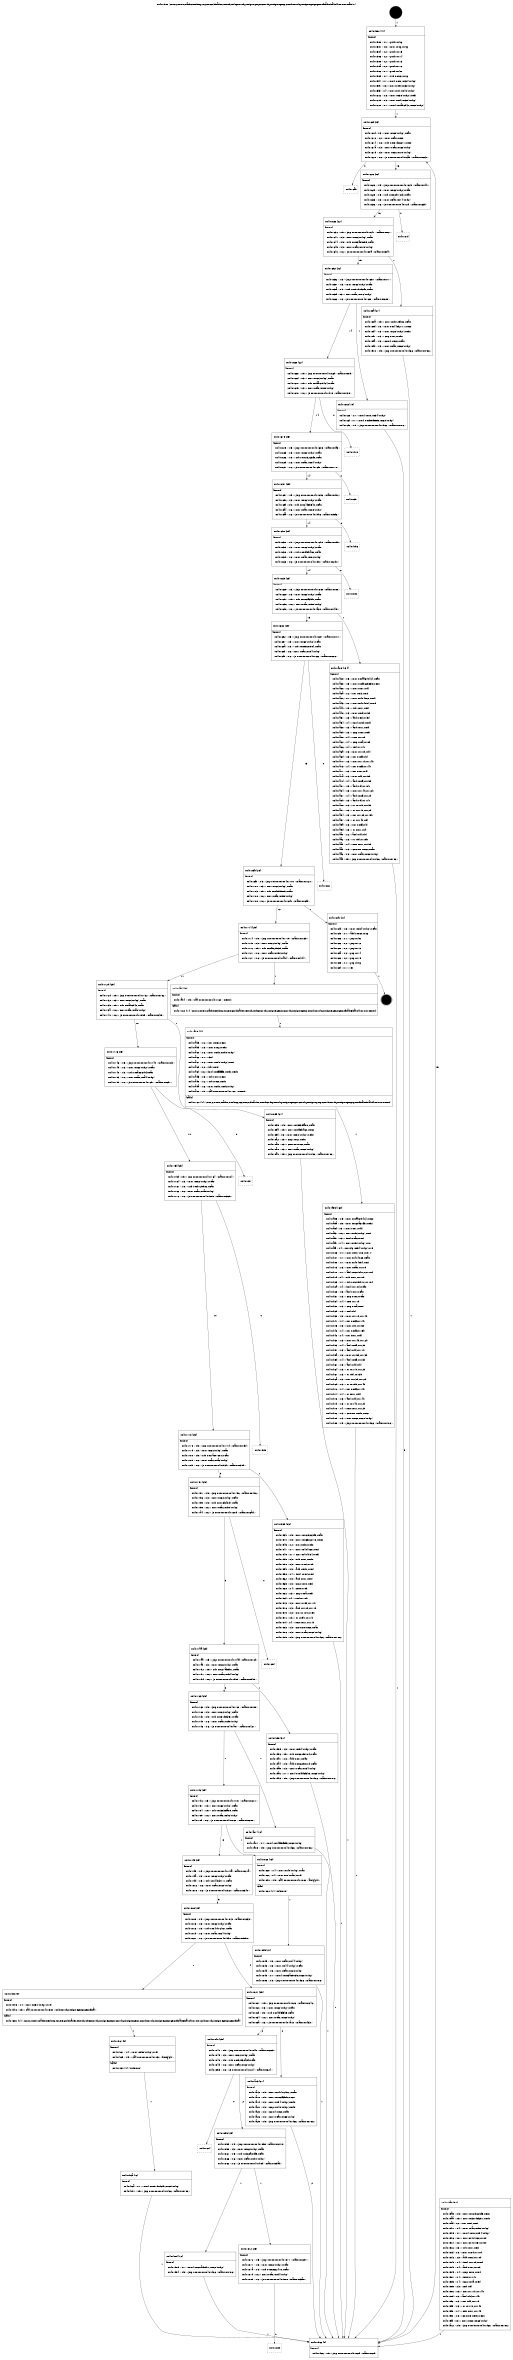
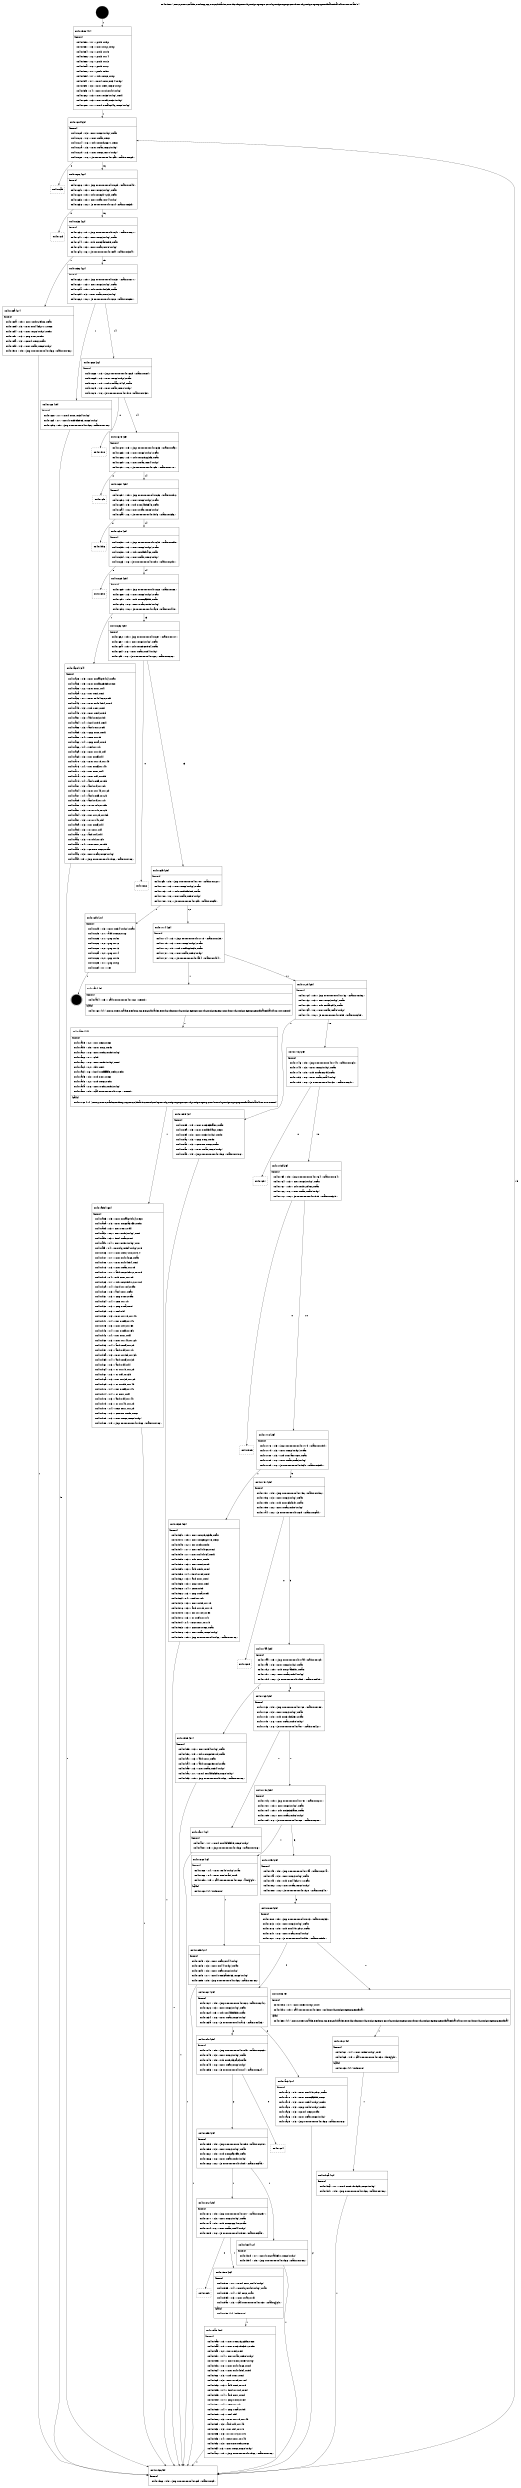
none -> (249, 2293)
